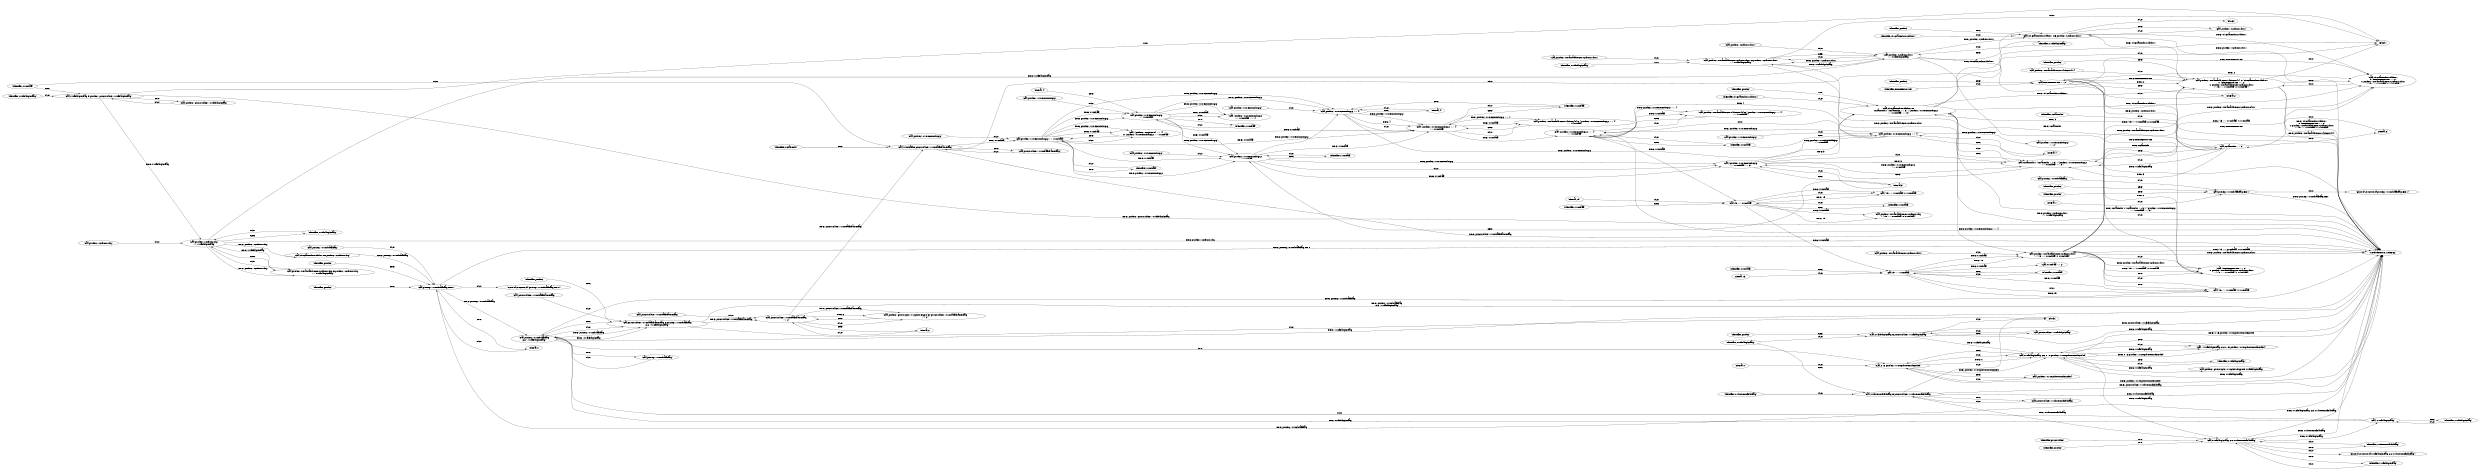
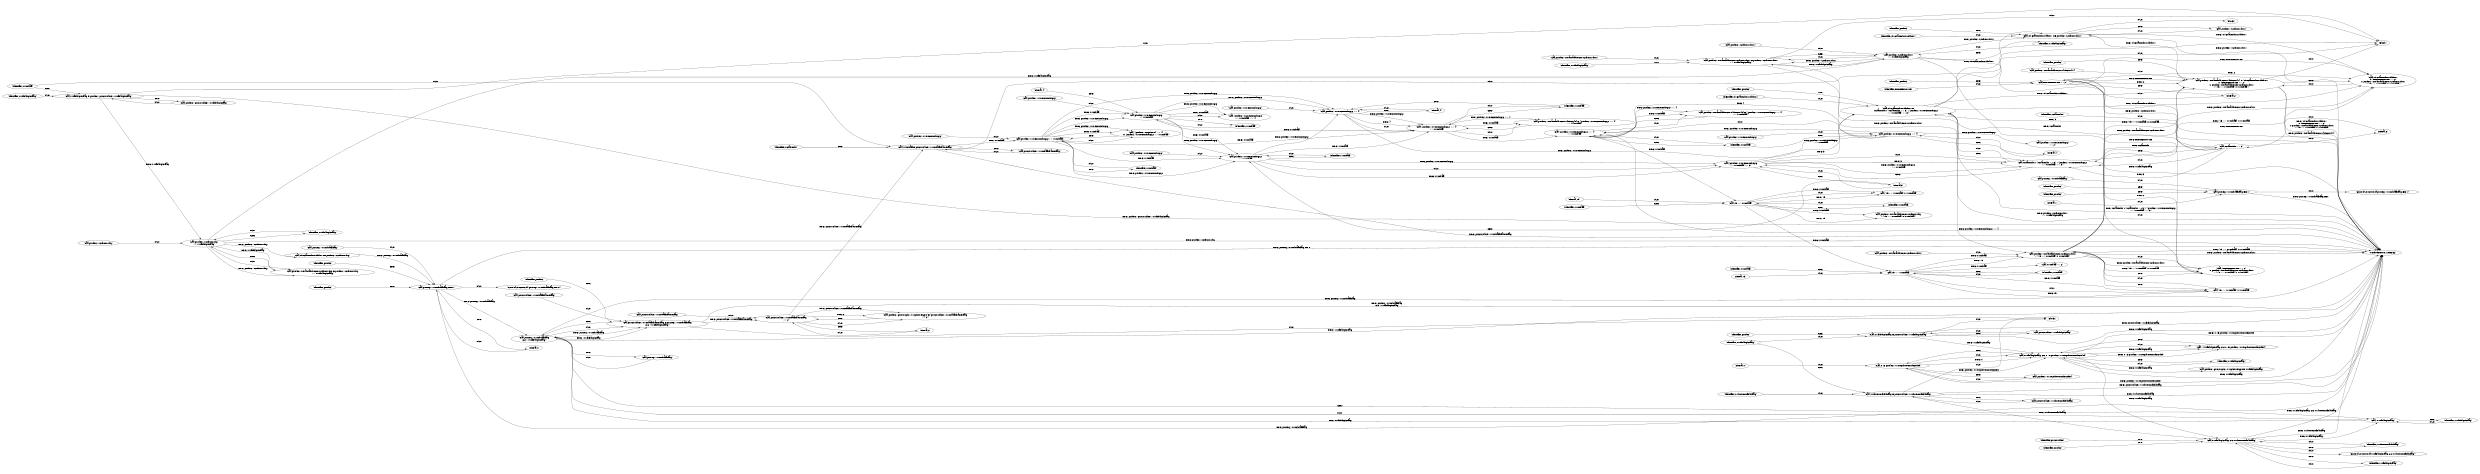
(1219, 349) -> (1442, 407)
